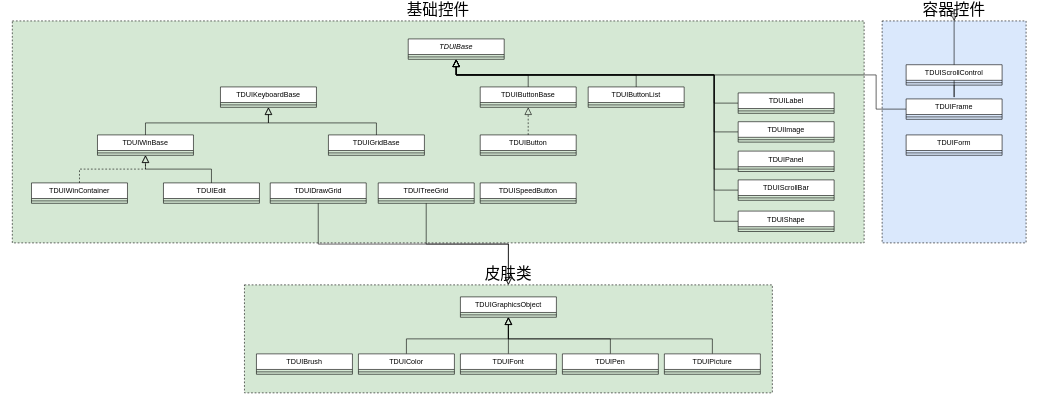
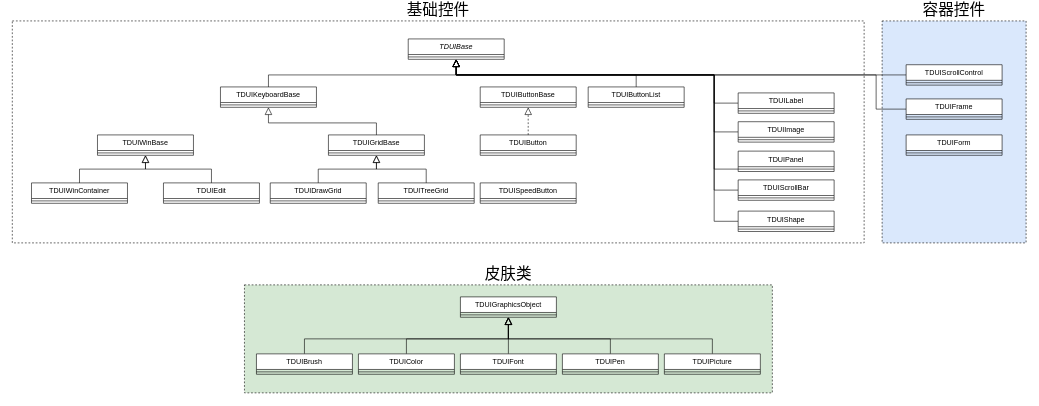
none -> (269, 81)
(528, 82) -> none
(954, 97) -> (892, 75)
(200, 123) -> none
(438, 132) -> (438, 132)
(80, 175) -> (80, 175)
(426, 222) -> (378, 169)
(352, 244) -> (318, 169)
none -> (347, 339)
